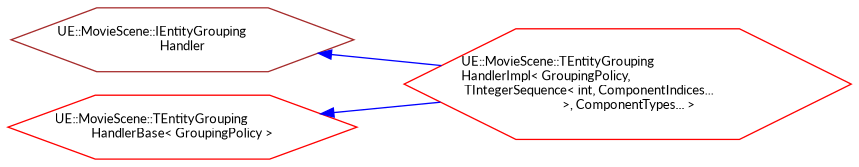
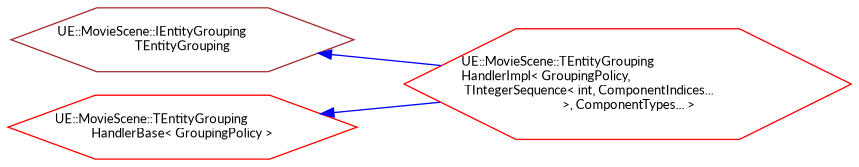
(182, 40) -> (182, 40)
